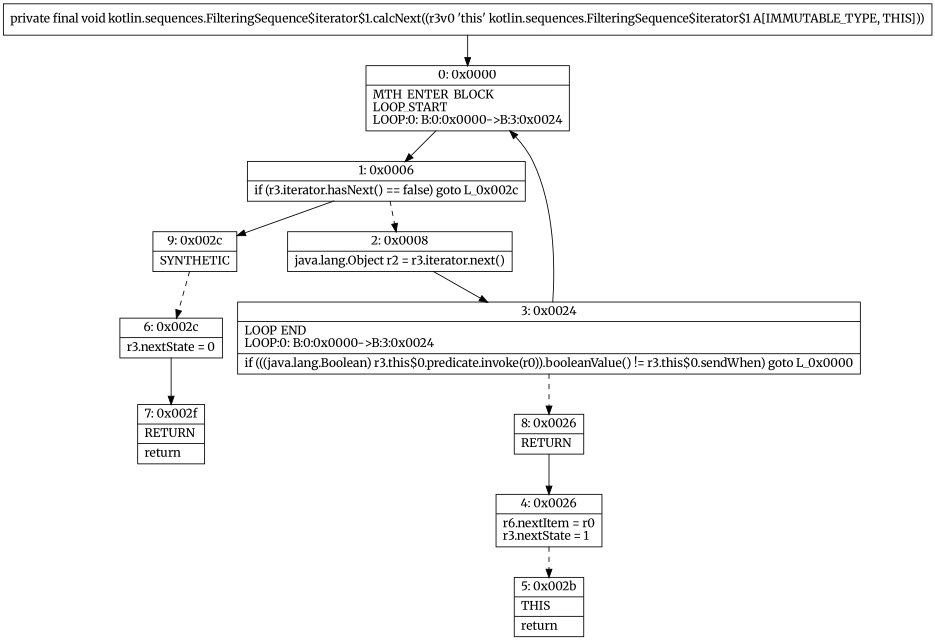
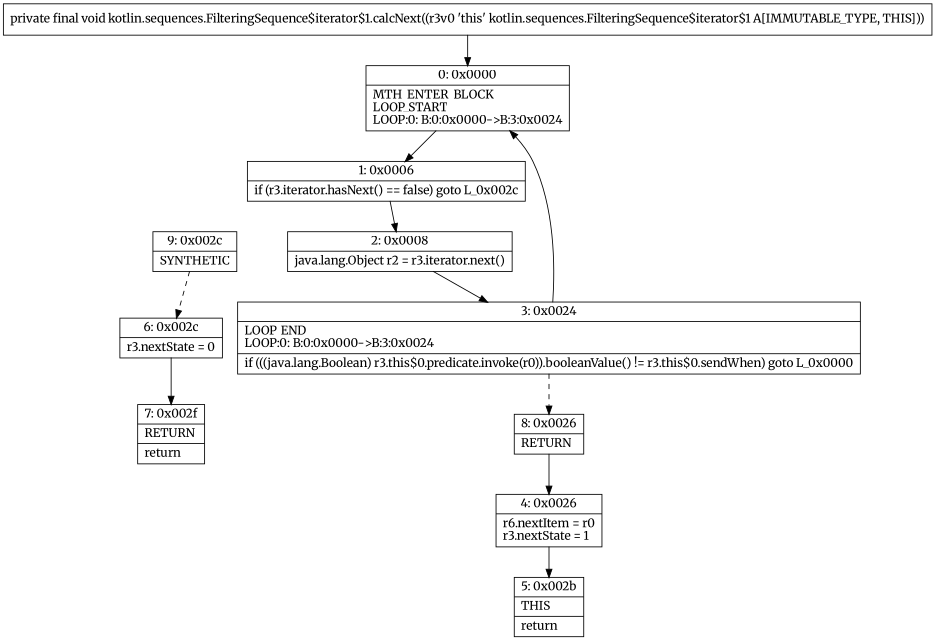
(392, 212) -> (392, 212)
(290, 217) -> none
(549, 558) -> (549, 558)
